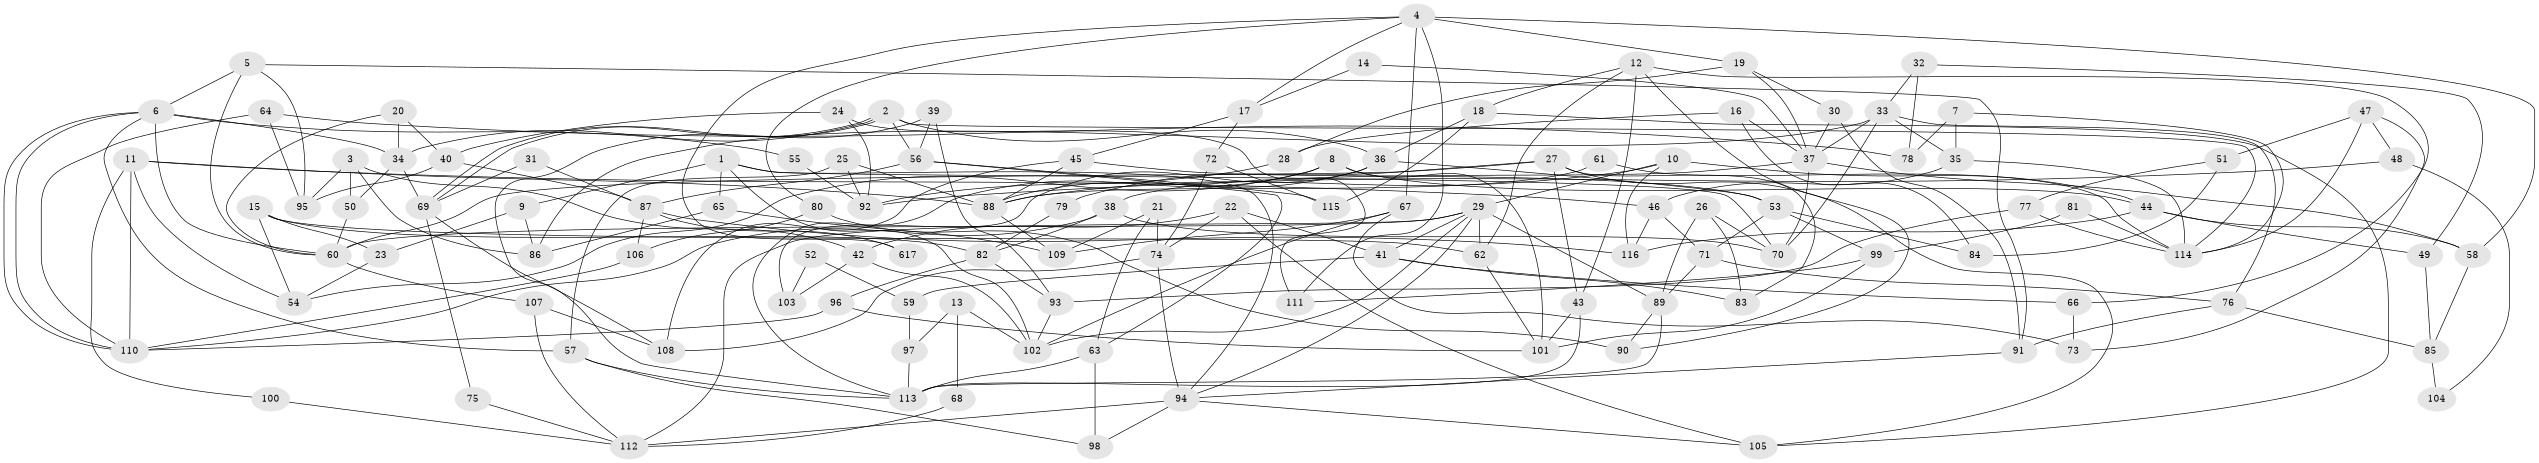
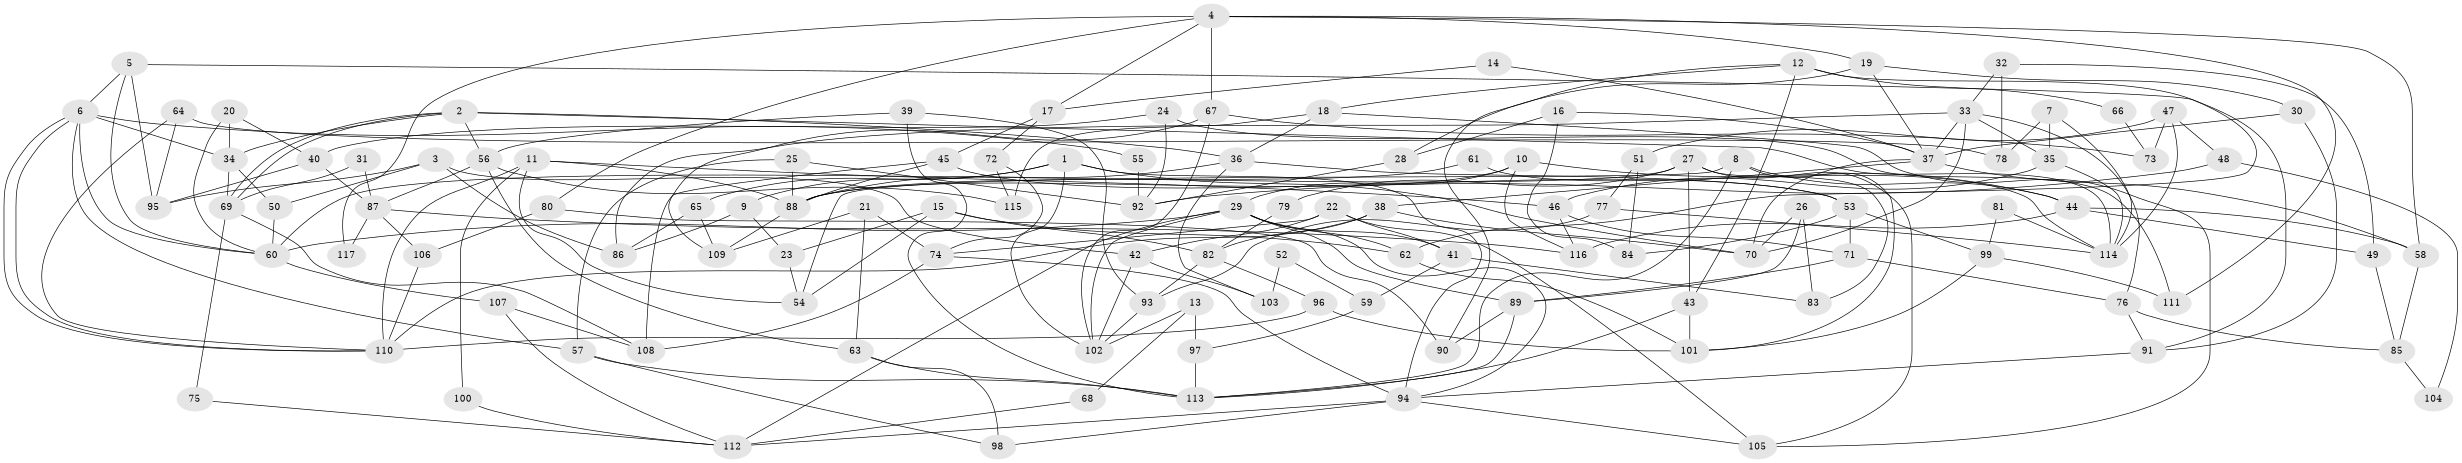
(908, 255) -> (347, 255)
(1727, 289) -> none
